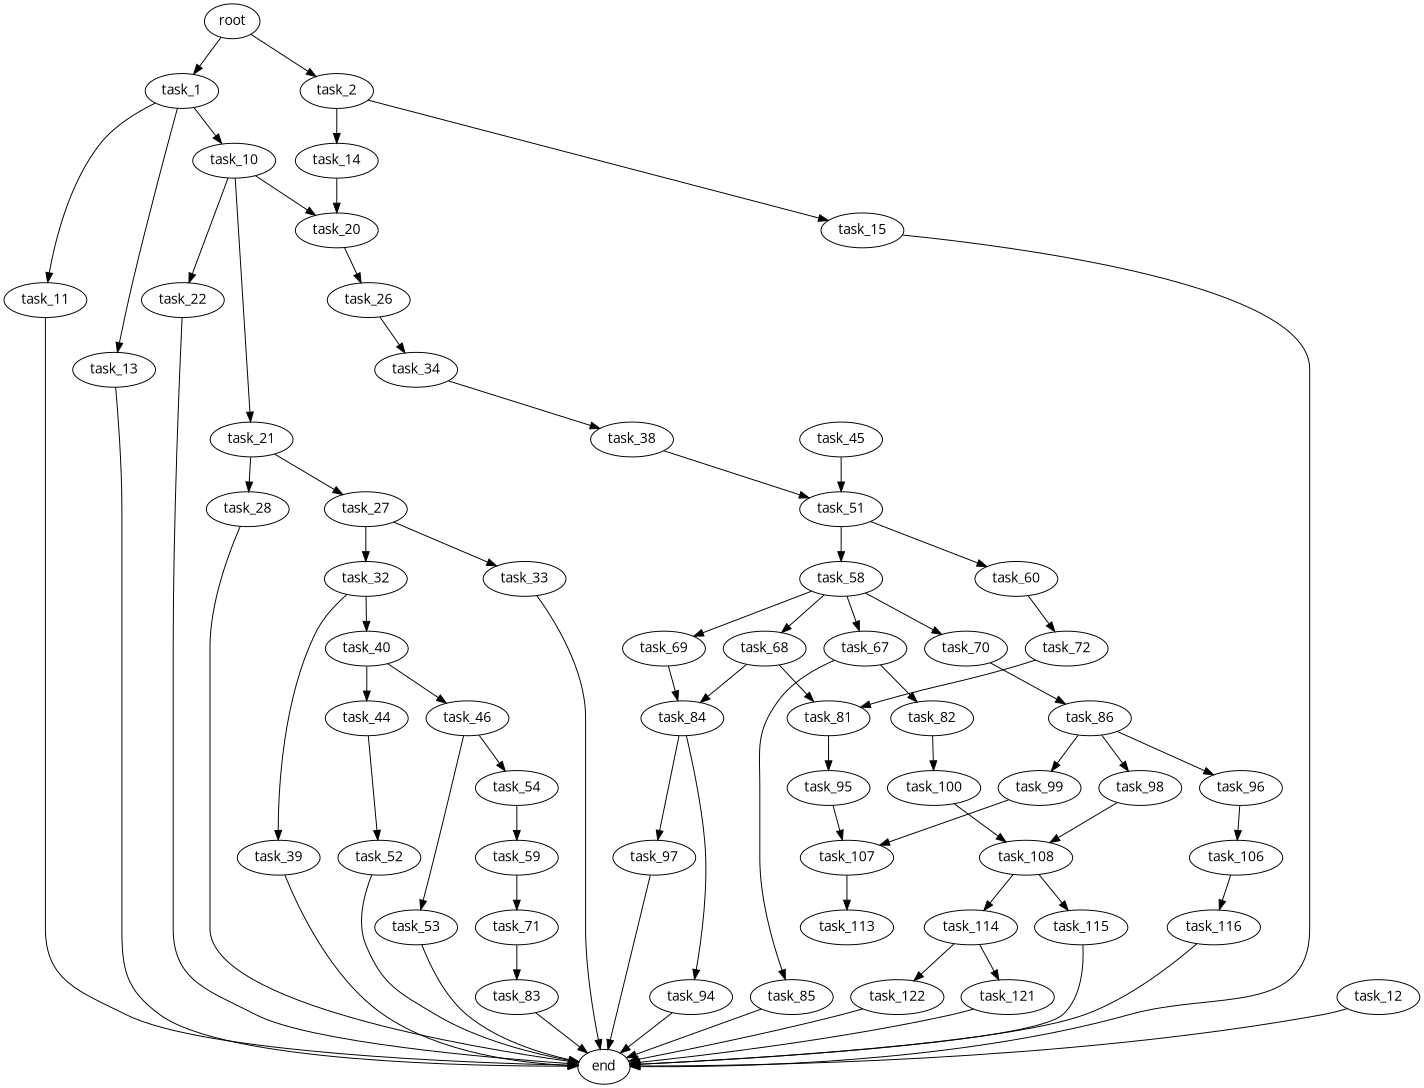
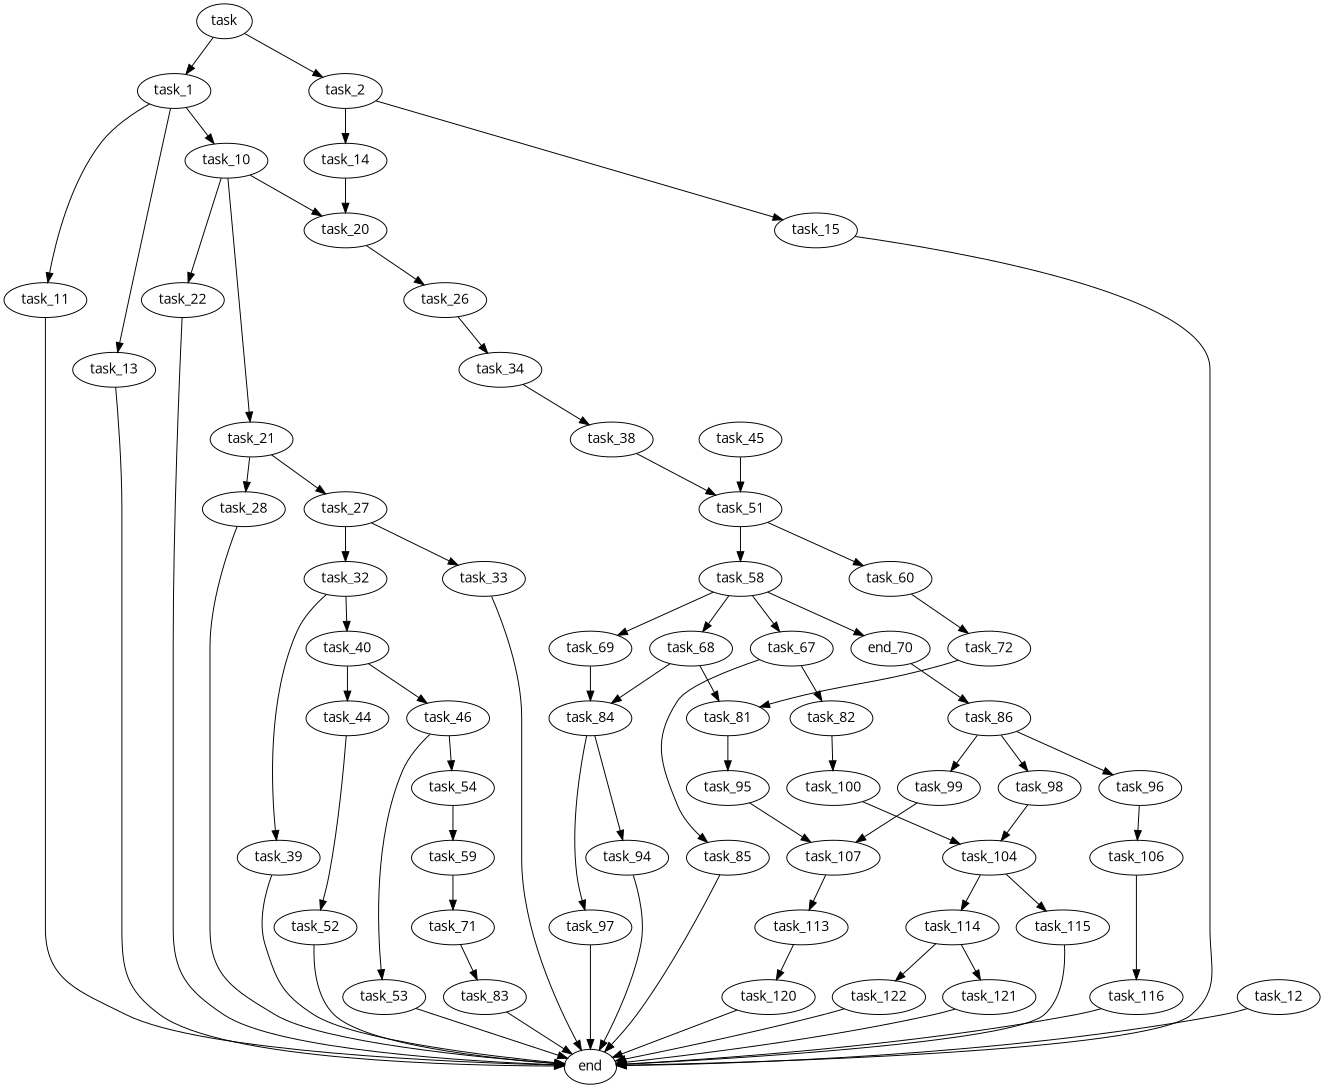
(232, 21) -> (224, 21)
(966, 649) -> (891, 649)
(1026, 858) -> (989, 858)
none -> (769, 997)
